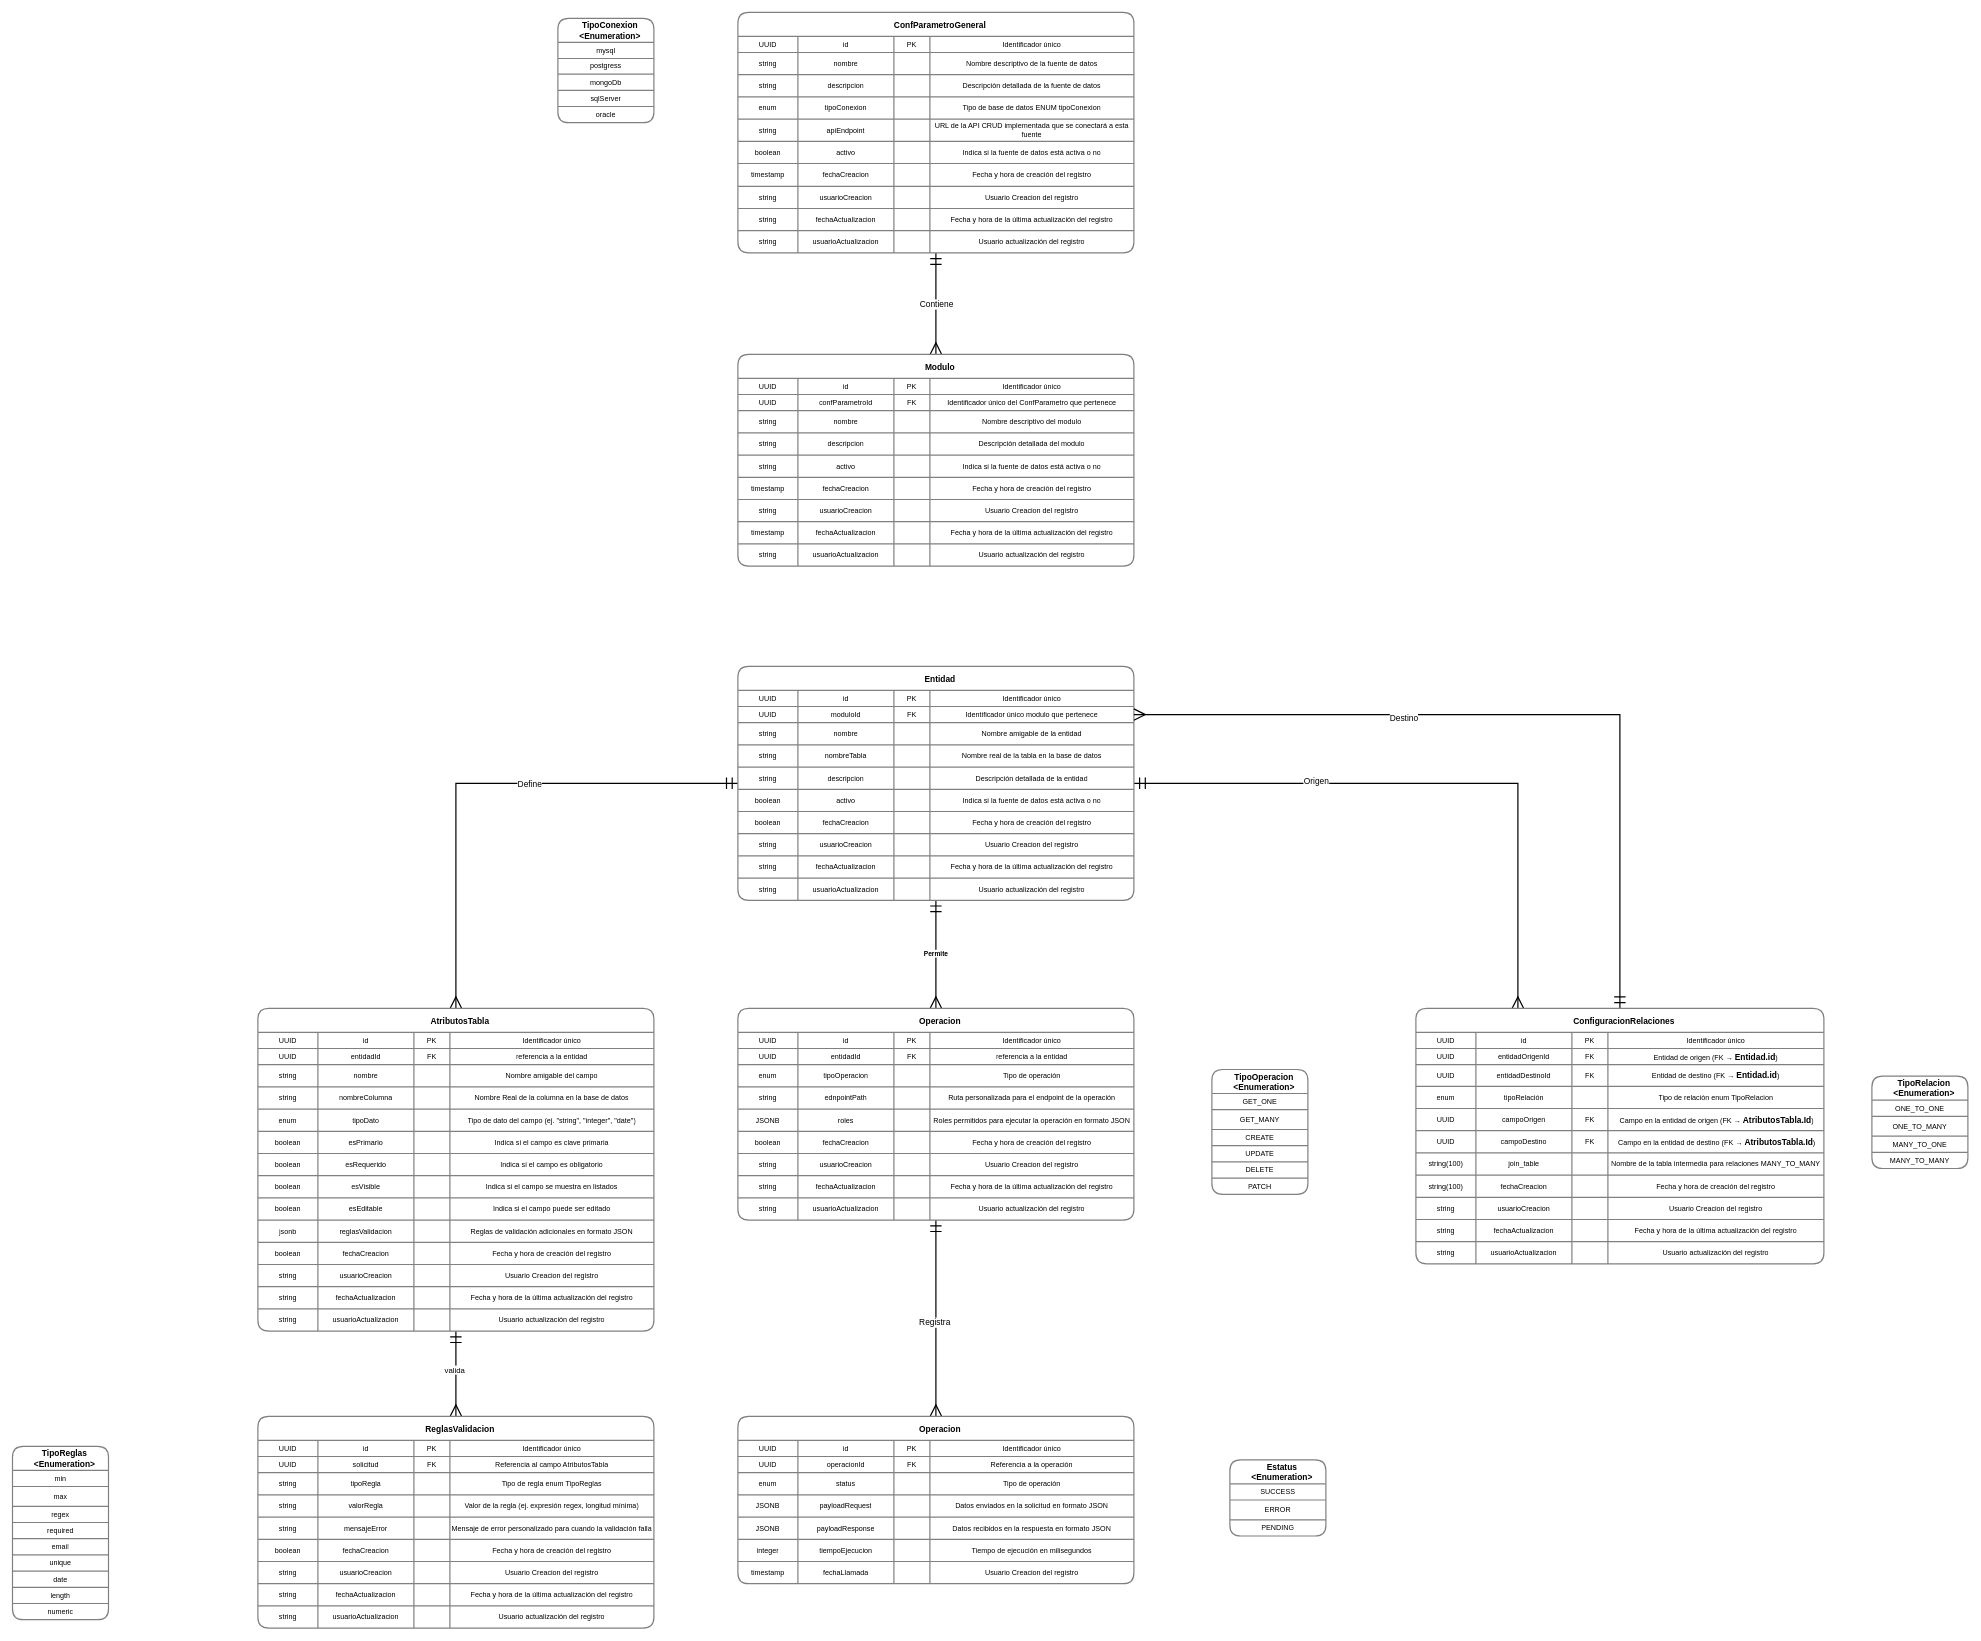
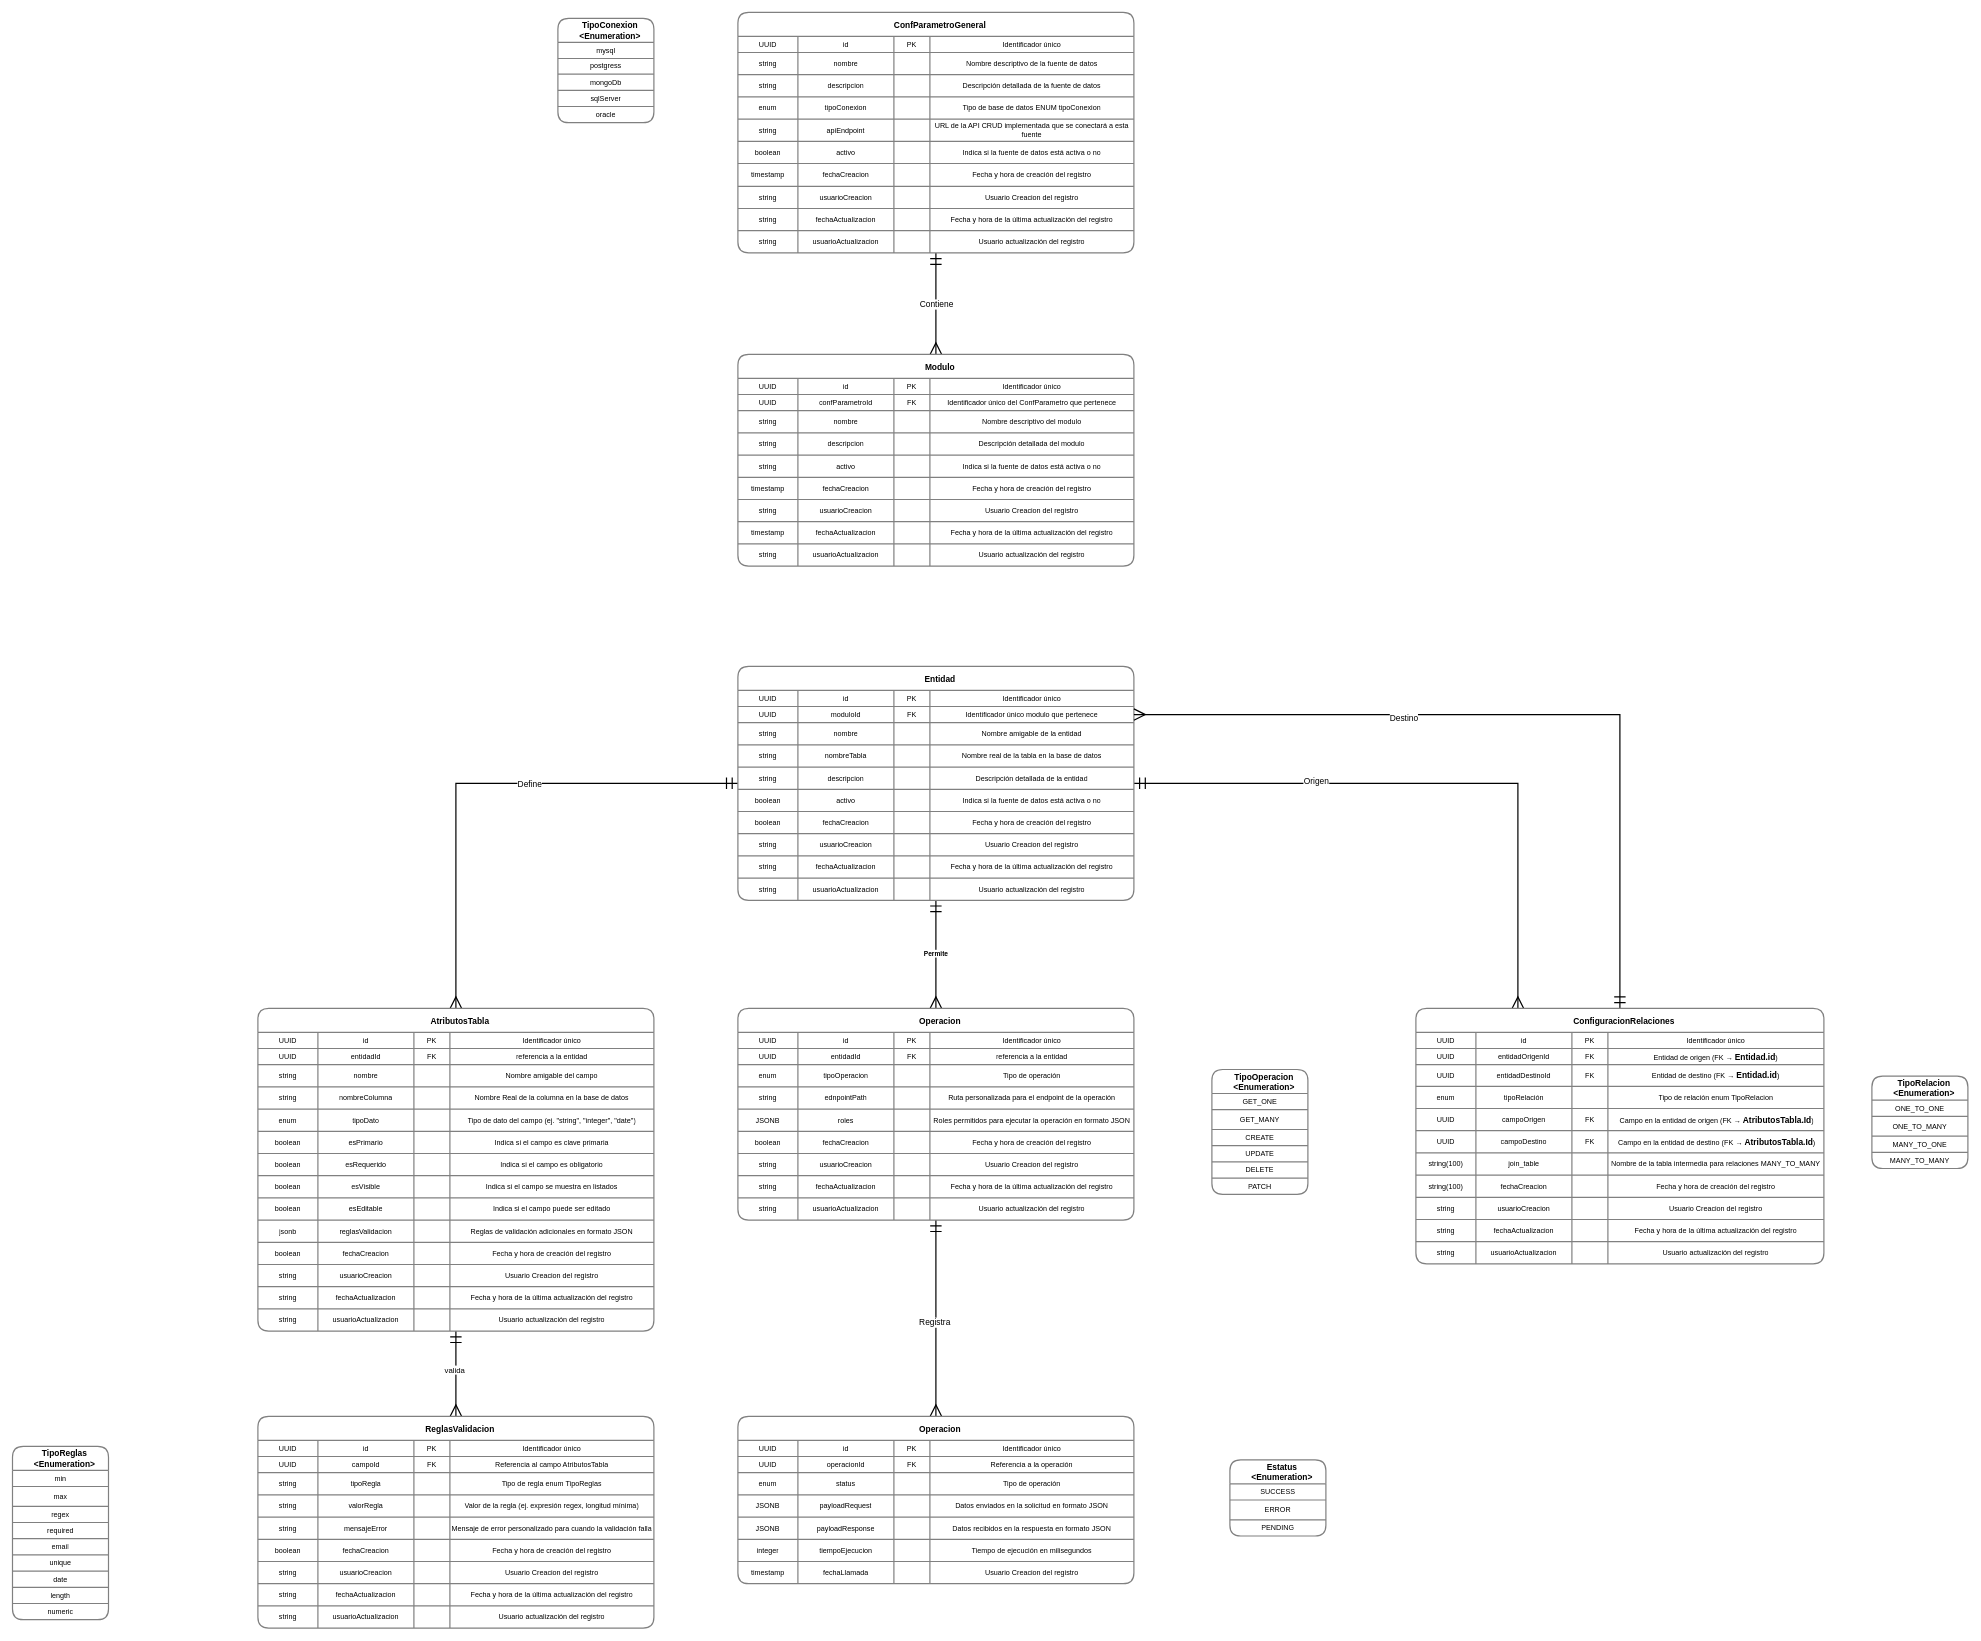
(366, 1465) -> (366, 1465)
